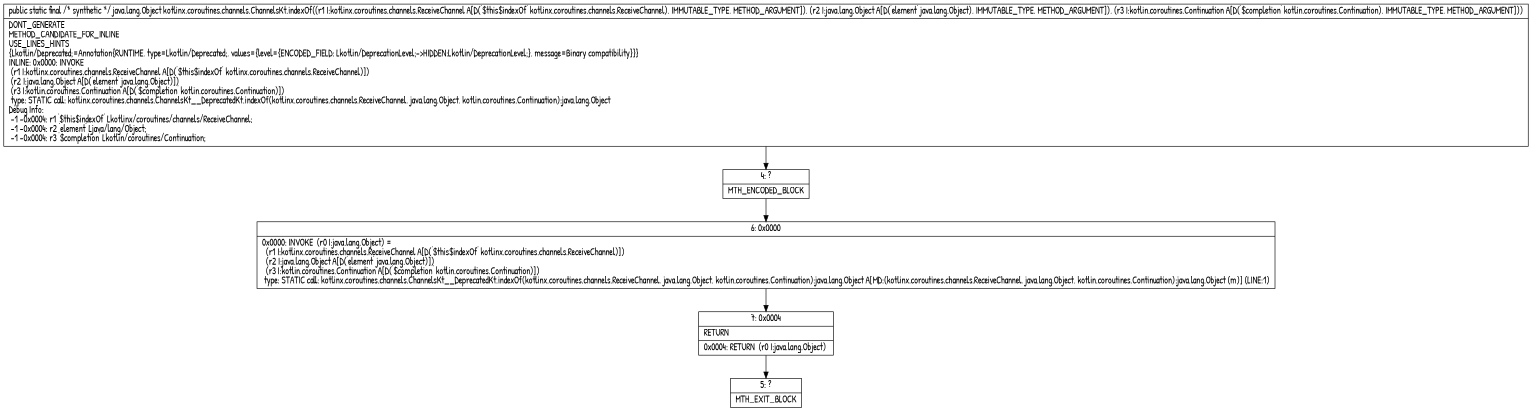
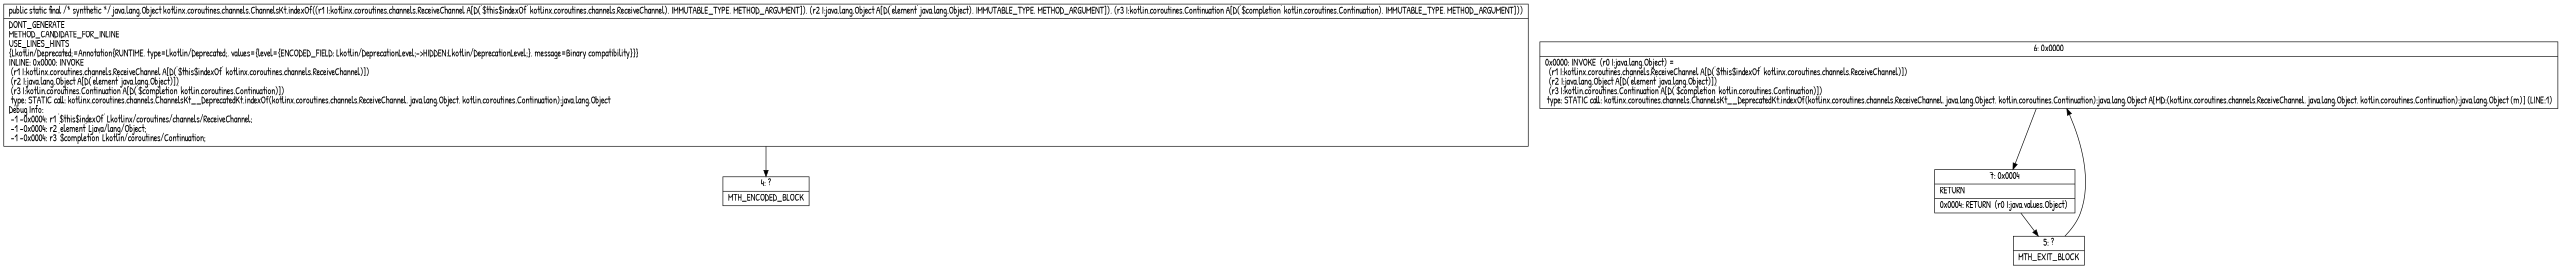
(766, 207) -> (2085, 177)
(766, 348) -> (2005, 205)
